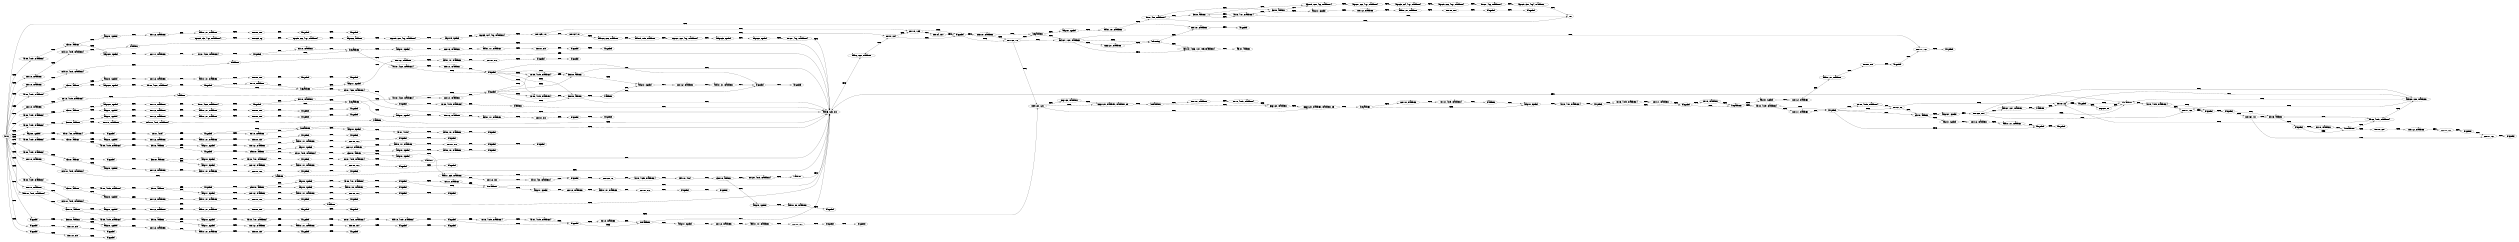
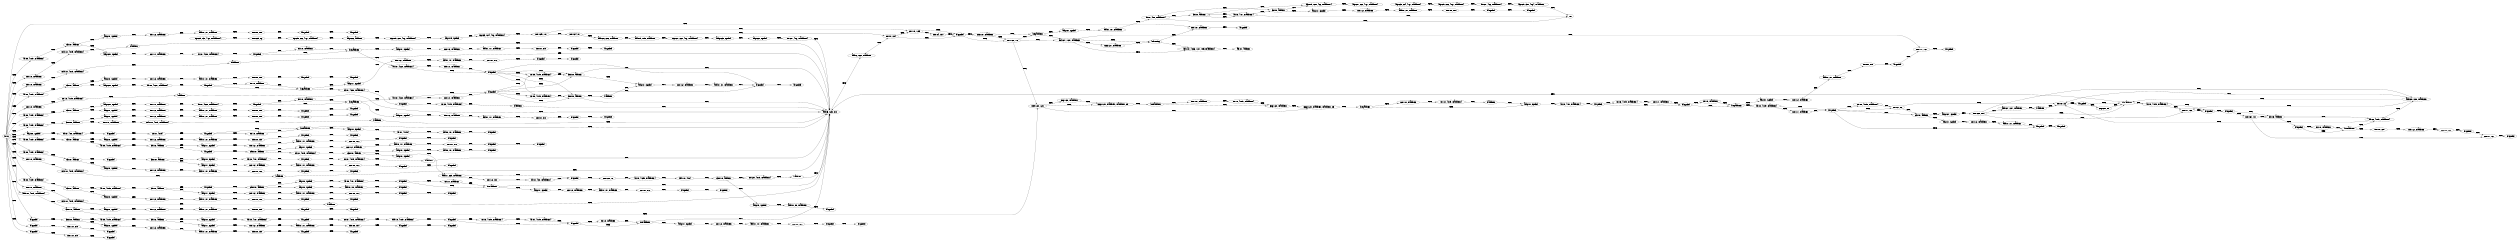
(1386, 5) -> none
